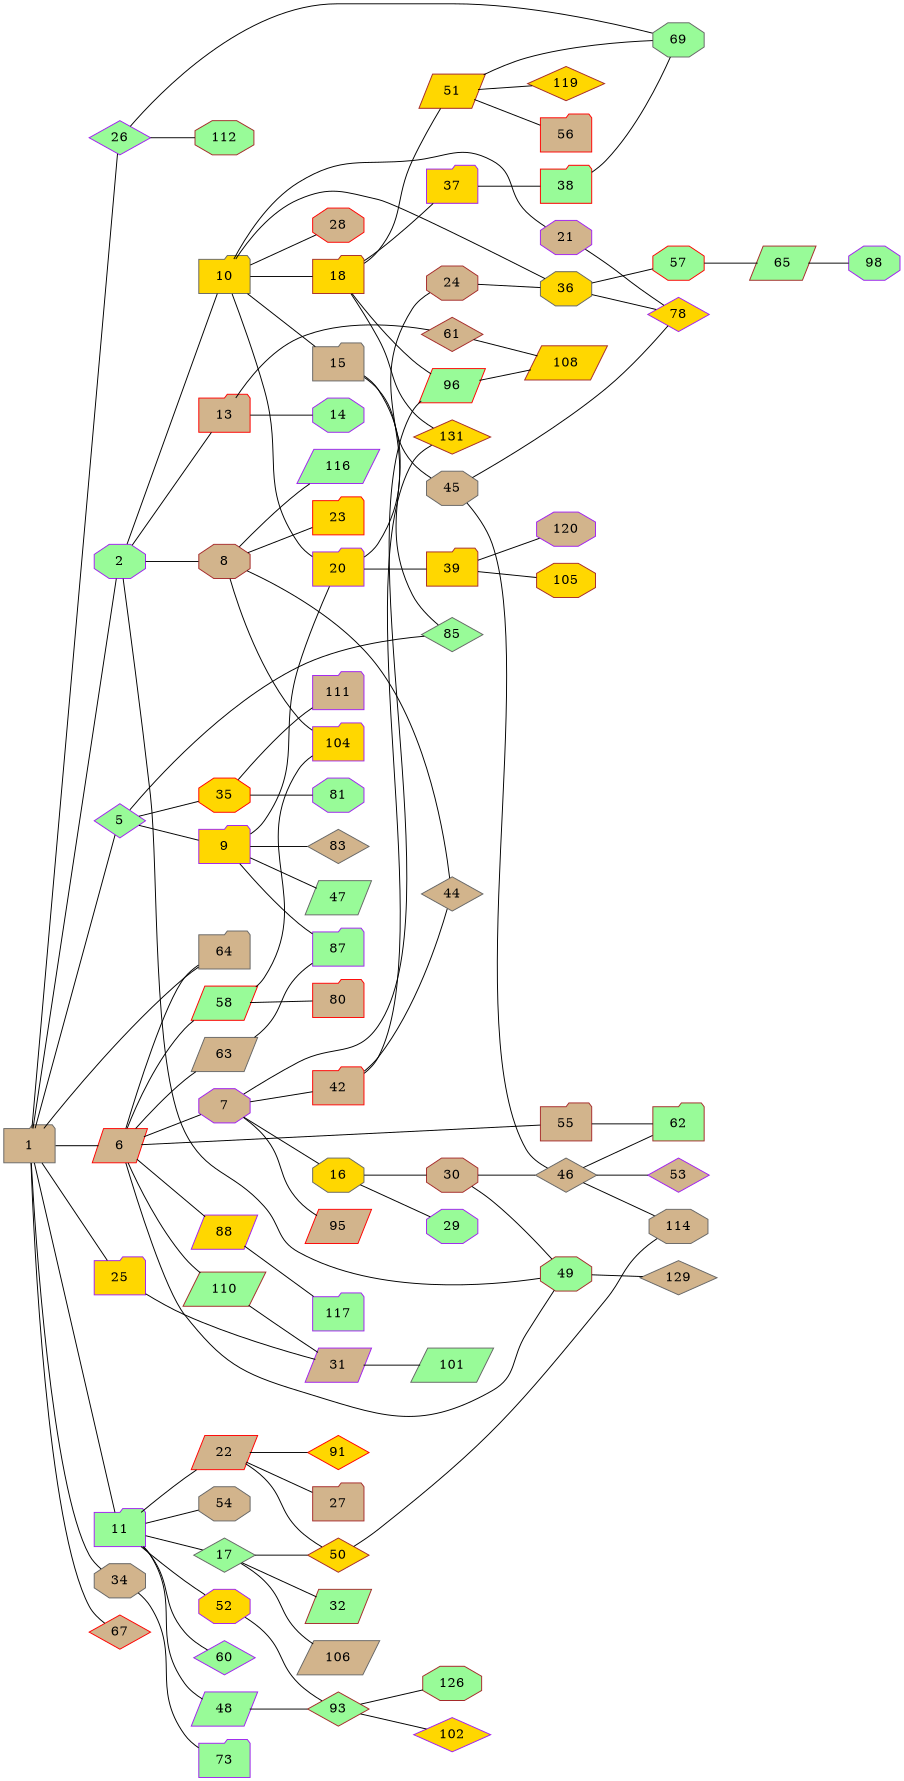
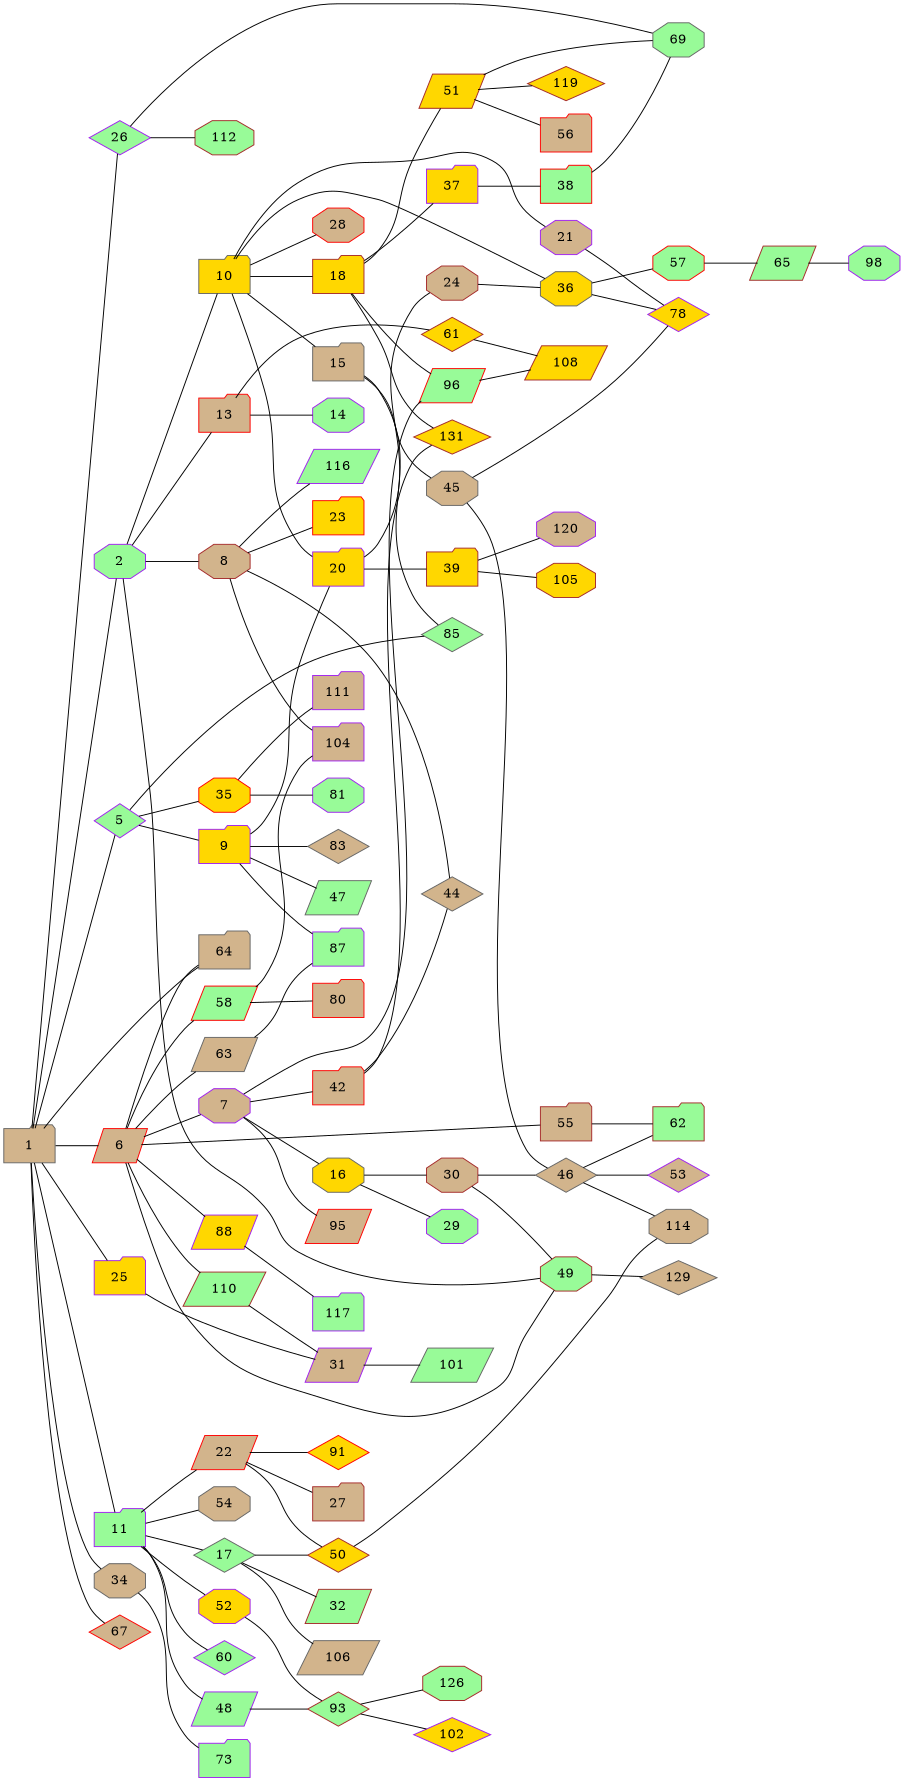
(452, 334) -> (452, 334)
(338, 744) -> (338, 744)
